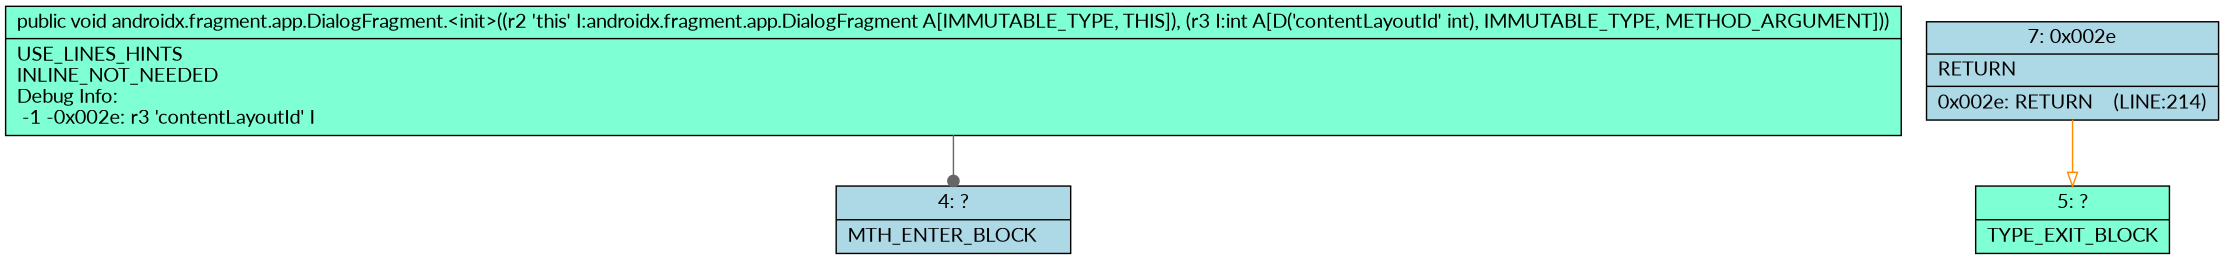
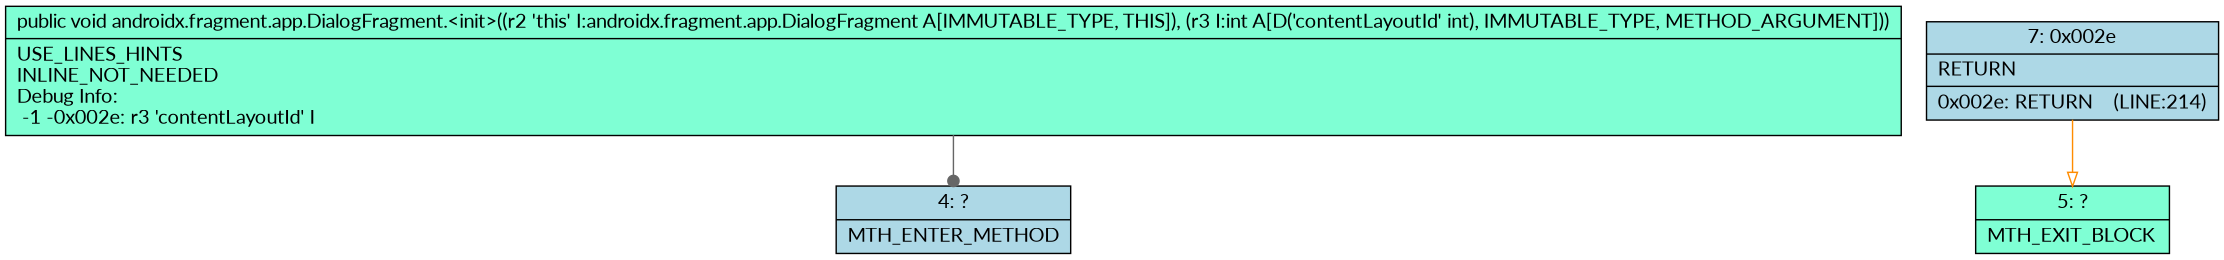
(942, 236) -> (953, 236)
(2073, 236) -> (2071, 236)
